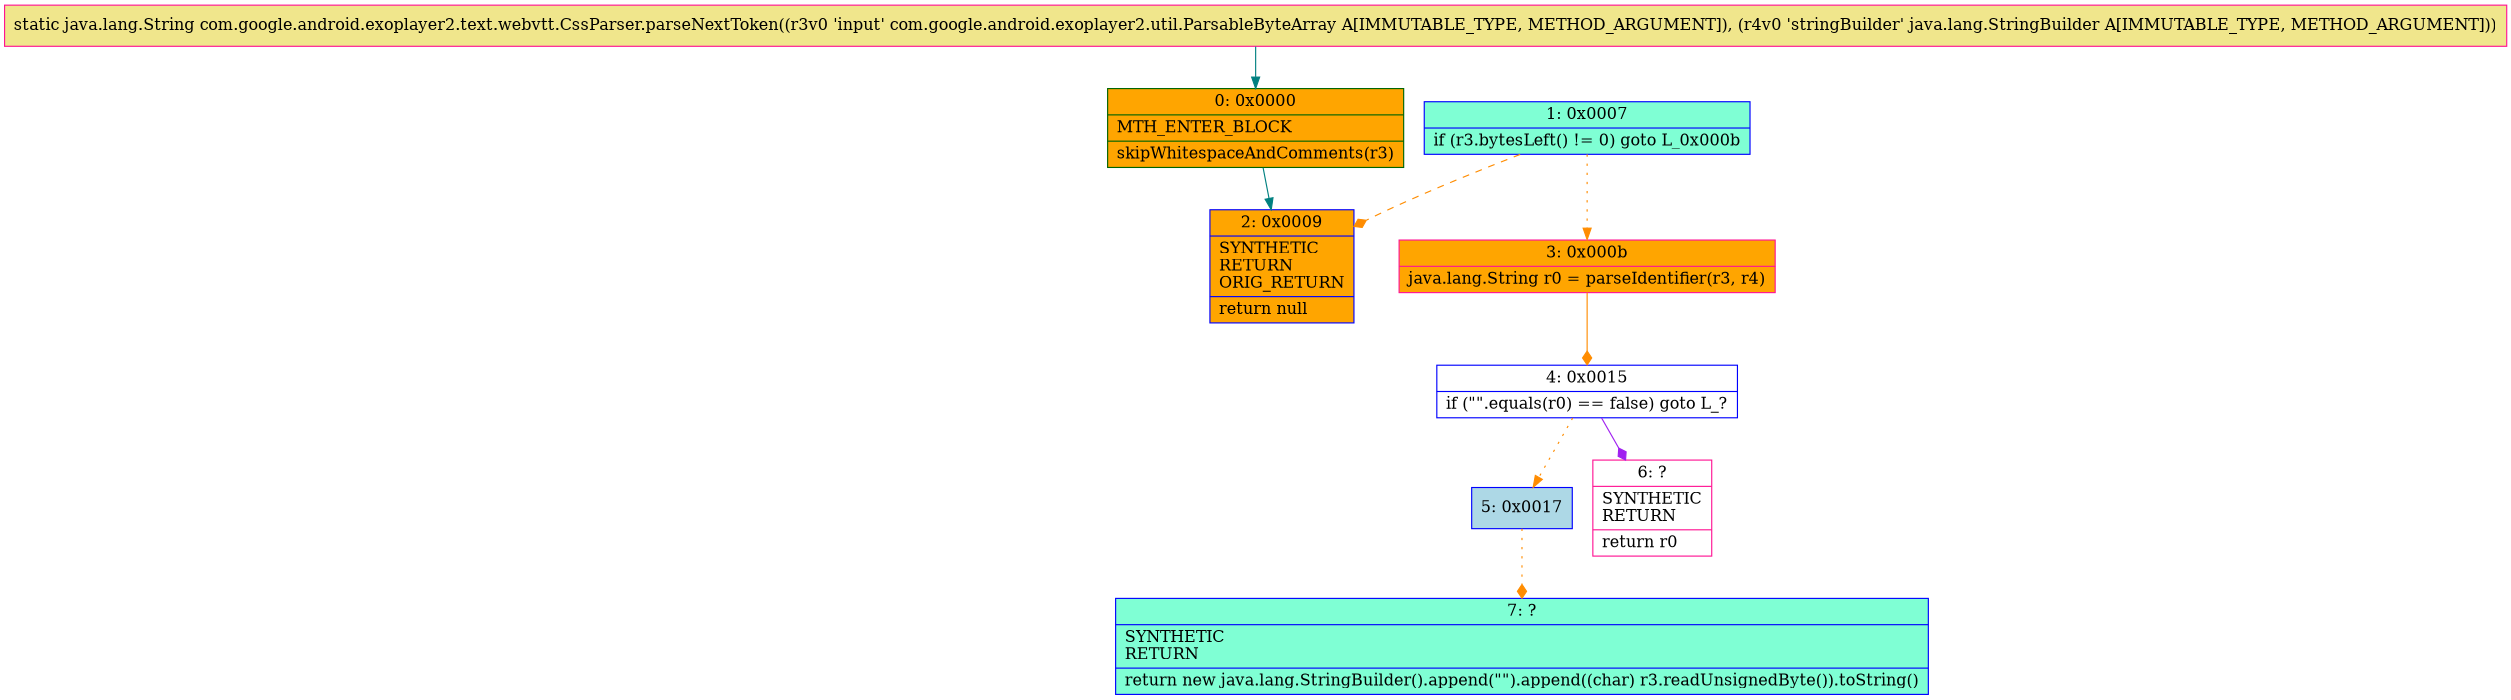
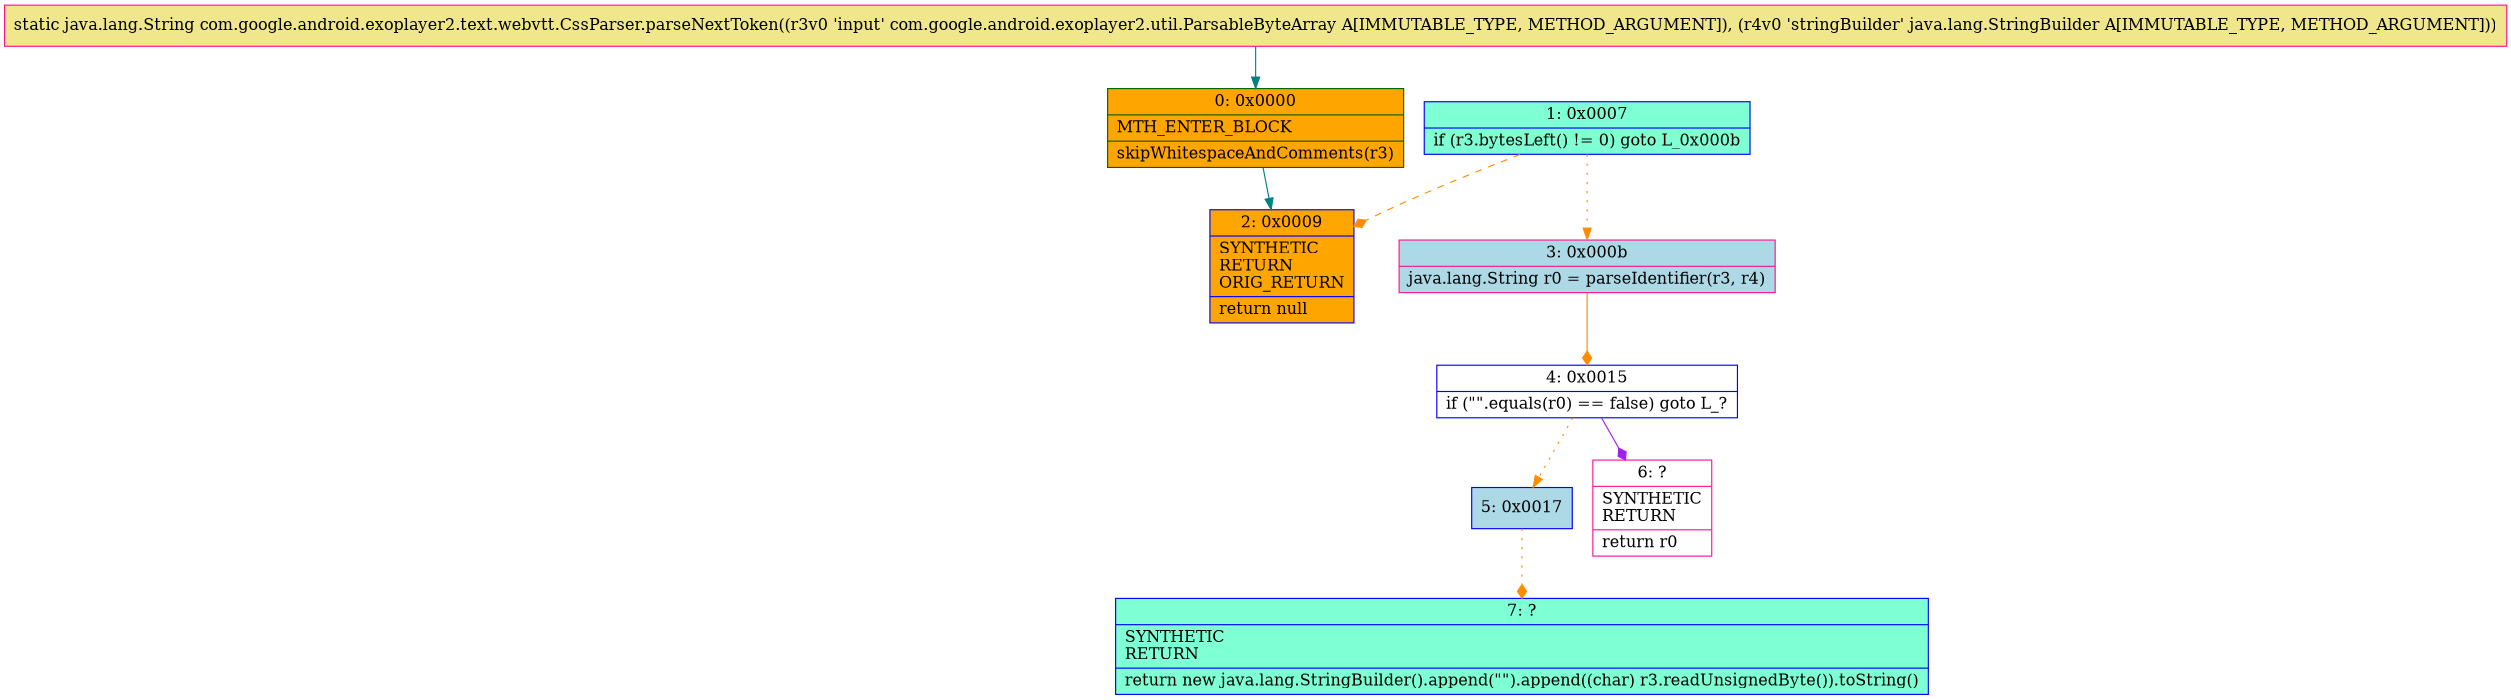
(1587, 266) -> (1587, 266)
